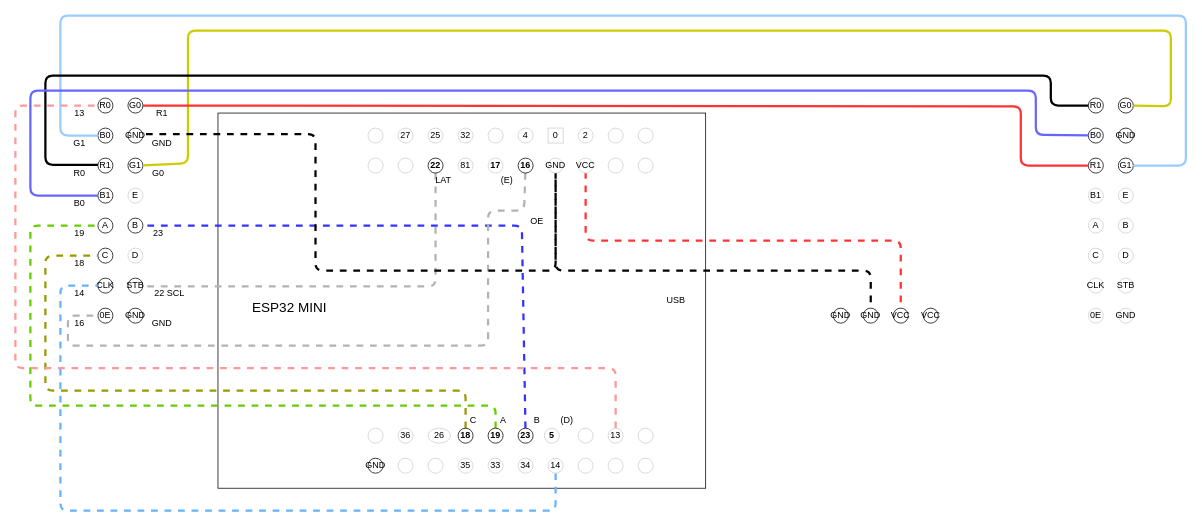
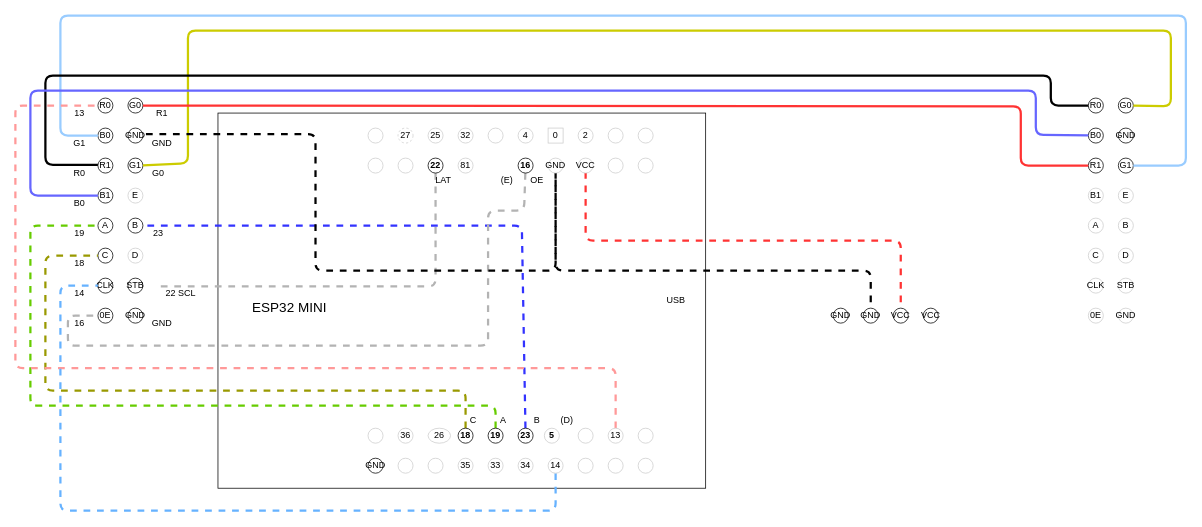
(405, 135) -> (405, 135)
(495, 165) -> none
(537, 222) -> (537, 180)
(169, 293) -> (180, 293)
